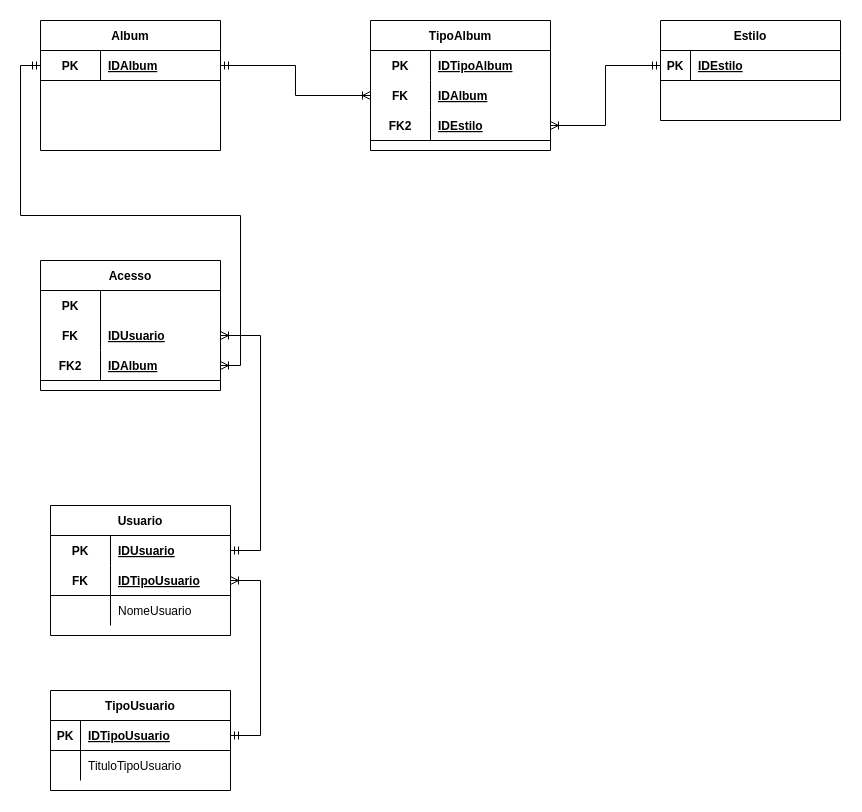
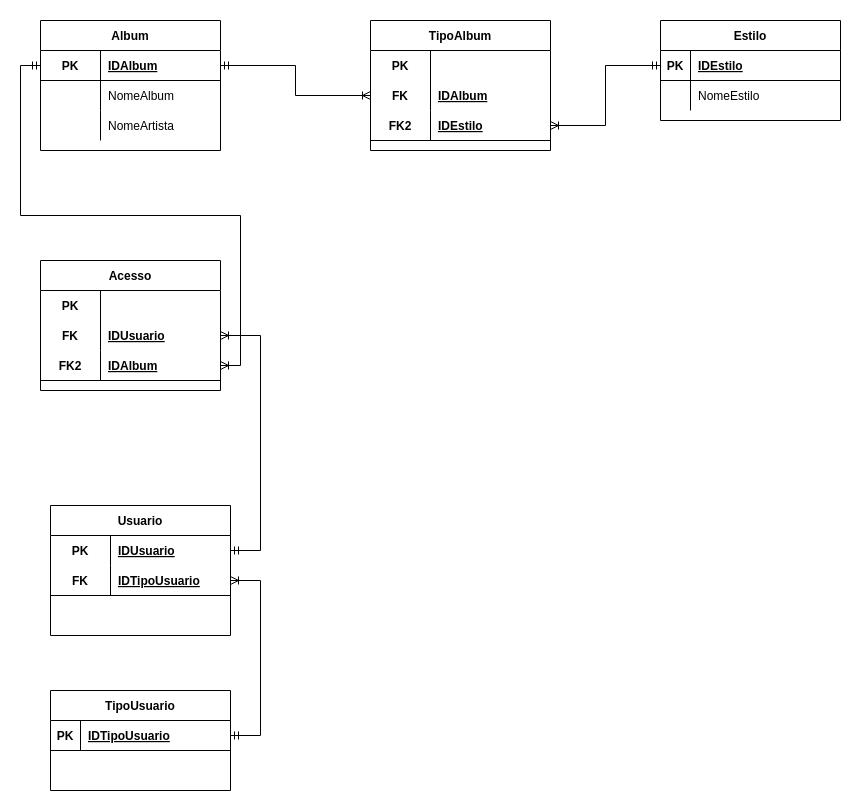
(491, 66) -> none
none -> (161, 96)
none -> (766, 96)
none -> (161, 126)
(171, 611) -> none
(156, 766) -> none
